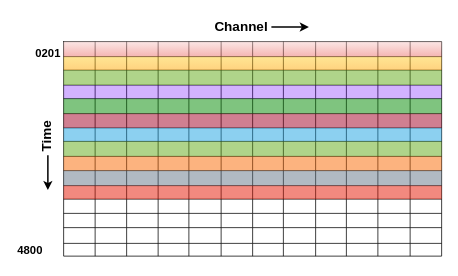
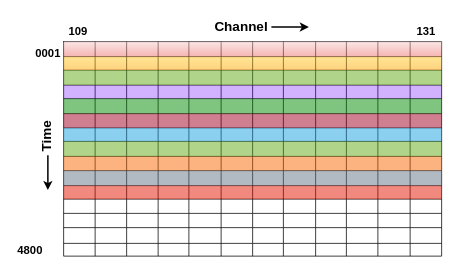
none -> (78, 31)
none -> (426, 31)
(48, 53) -> (48, 53)
